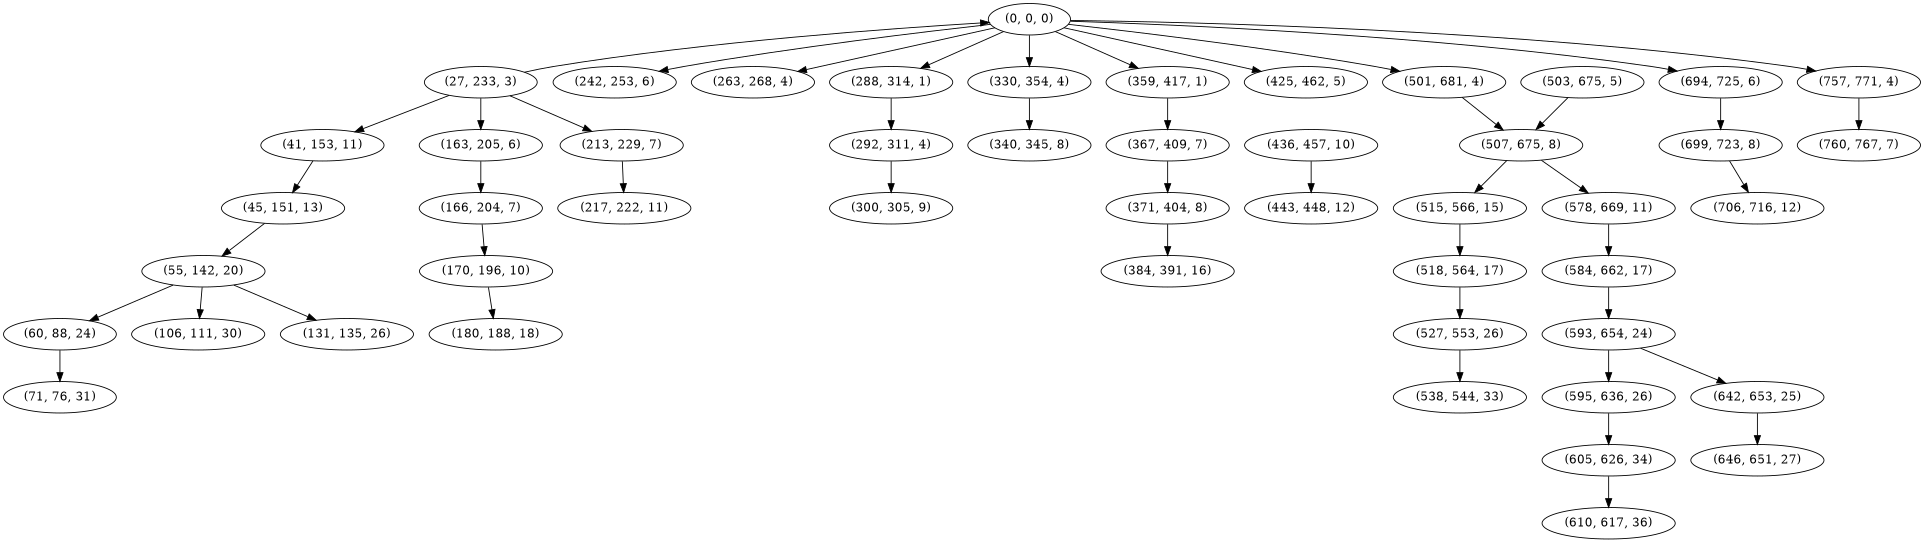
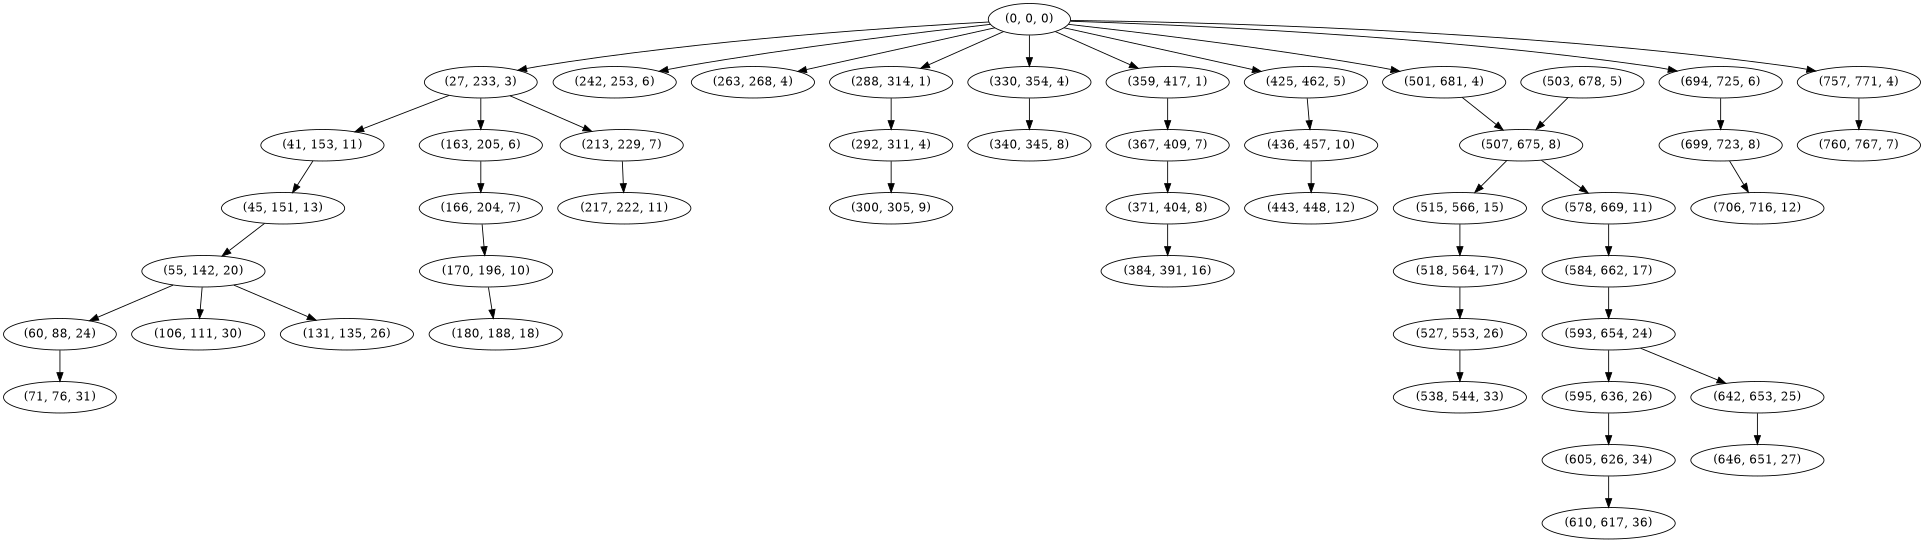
(752, 41) -> (757, 39)
(1582, 82) -> (1582, 82)
none -> (1308, 109)
